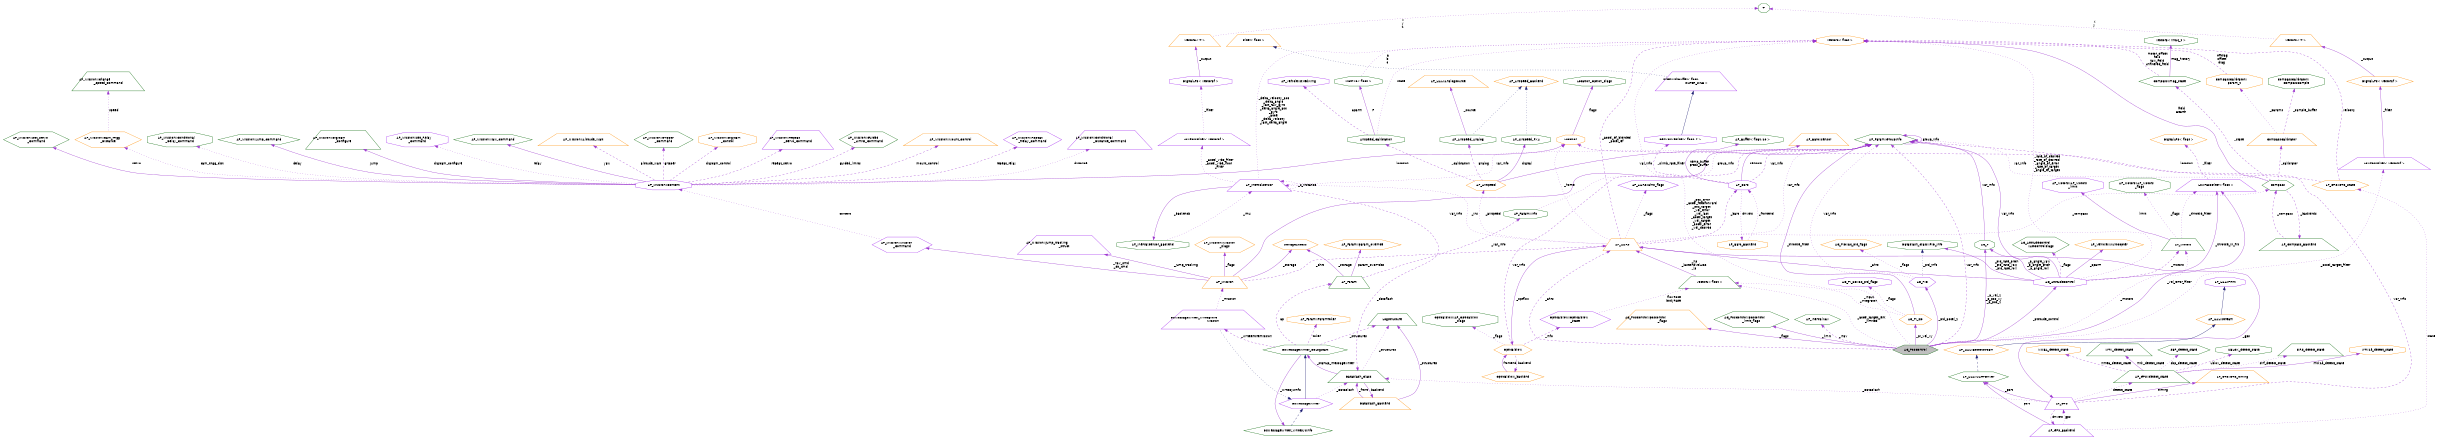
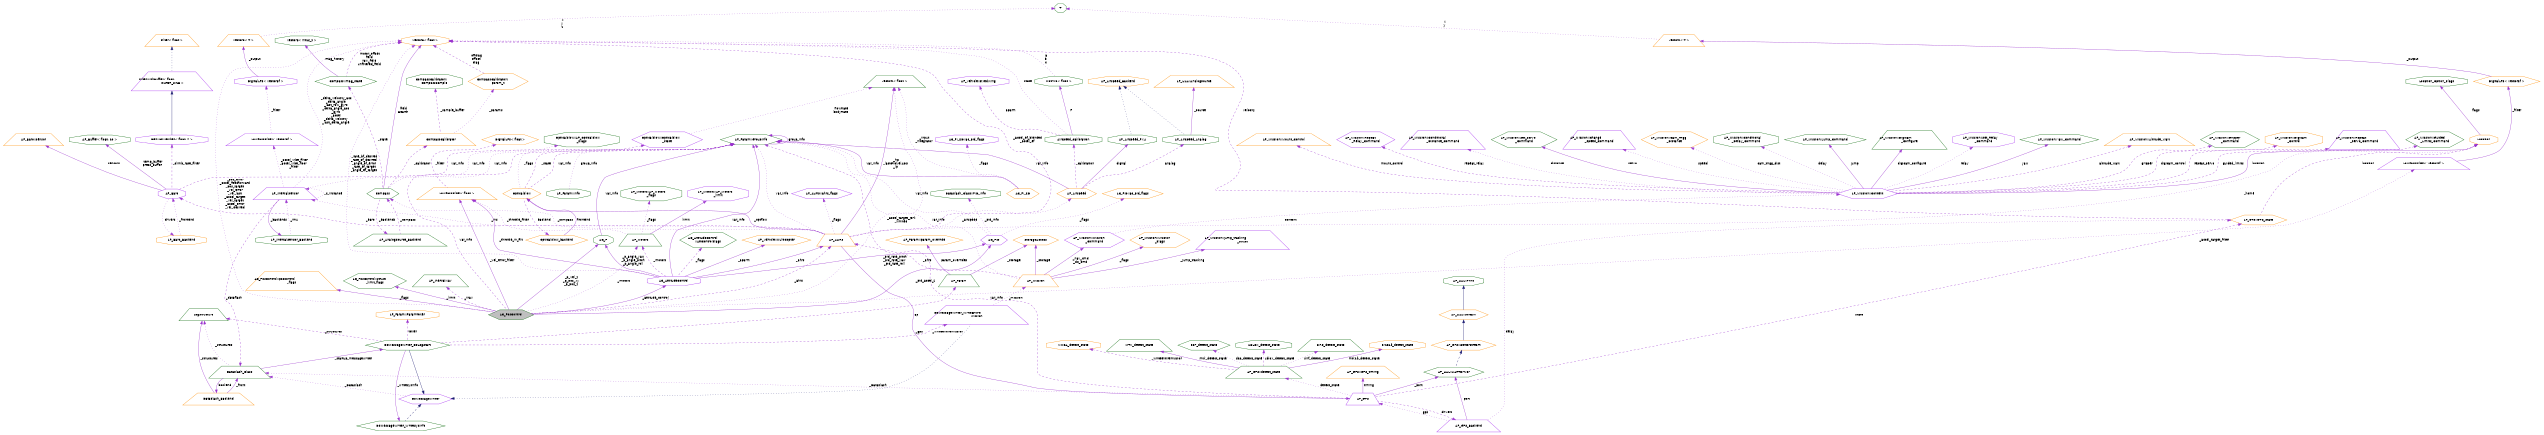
(108, 81) -> (1599, 140)
(1526, 81) -> (1118, 81)
(2234, 81) -> (498, 81)
(108, 113) -> (1733, 179)
(664, 185) -> (1867, 194)
(2216, 185) -> (457, 194)
(1549, 196) -> (880, 211)
(1798, 245) -> (872, 164)
(2299, 245) -> (400, 240)
(1450, 251) -> none
(1668, 264) -> (881, 167)
(1922, 265) -> (981, 218)
(1989, 267) -> (840, 261)
(2225, 282) -> (1464, 281)
none -> (1808, 315)
(1751, 320) -> (375, 281)
(1818, 320) -> (440, 281)
(1549, 336) -> (546, 164)
(1915, 336) -> none
(2431, 336) -> (1510, 332)
(1976, 350) -> (1464, 345)
(2377, 350) -> (1397, 345)
(2116, 363) -> (1167, 359)
(1306, 378) -> (416, 371)
